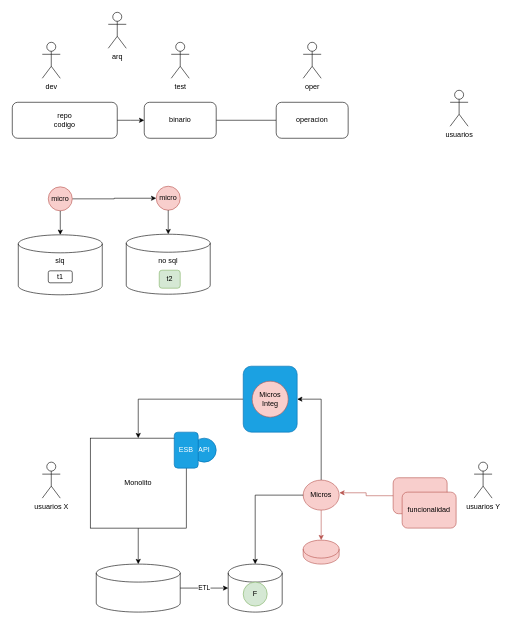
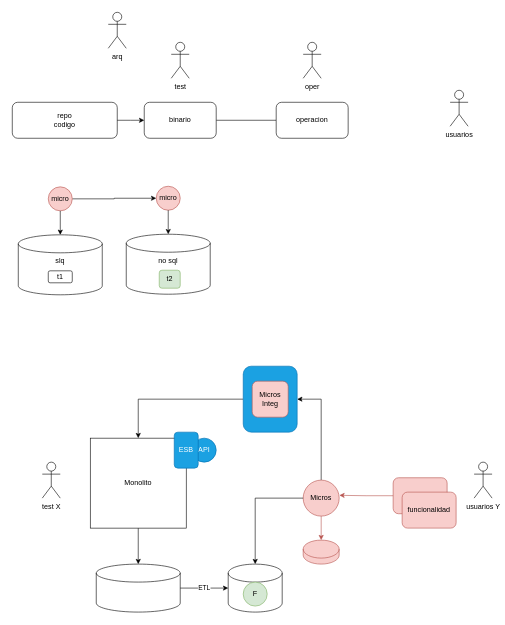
(51, 60) -> none
(270, 399) -> (270, 399)
(321, 495) -> (321, 498)
(52, 507) -> (52, 507)
